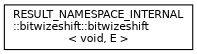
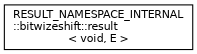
(99, 27) -> (99, 27)
